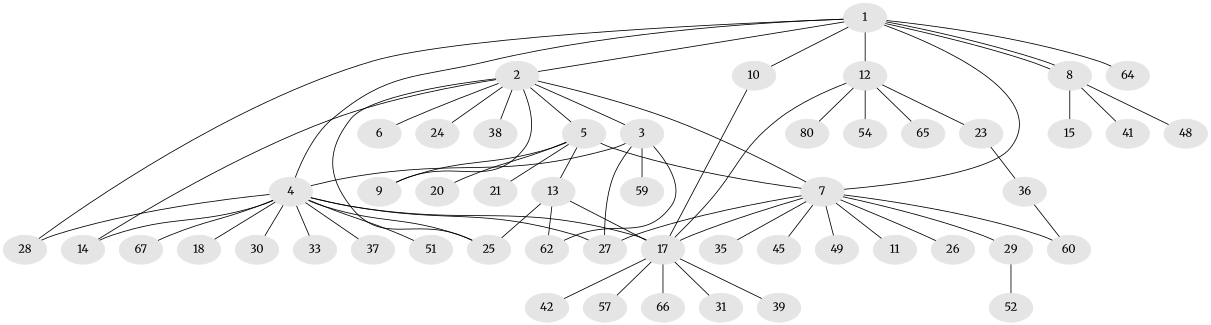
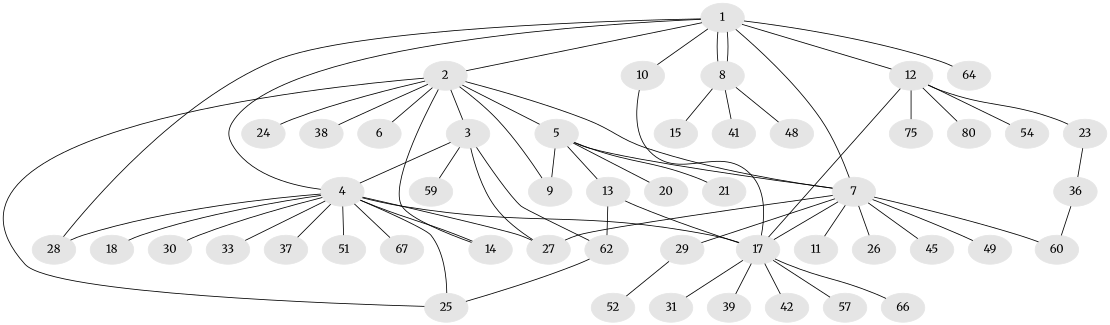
(923, 134) -> (911, 134)
(514, 227) -> (528, 282)
(721, 250) -> none
